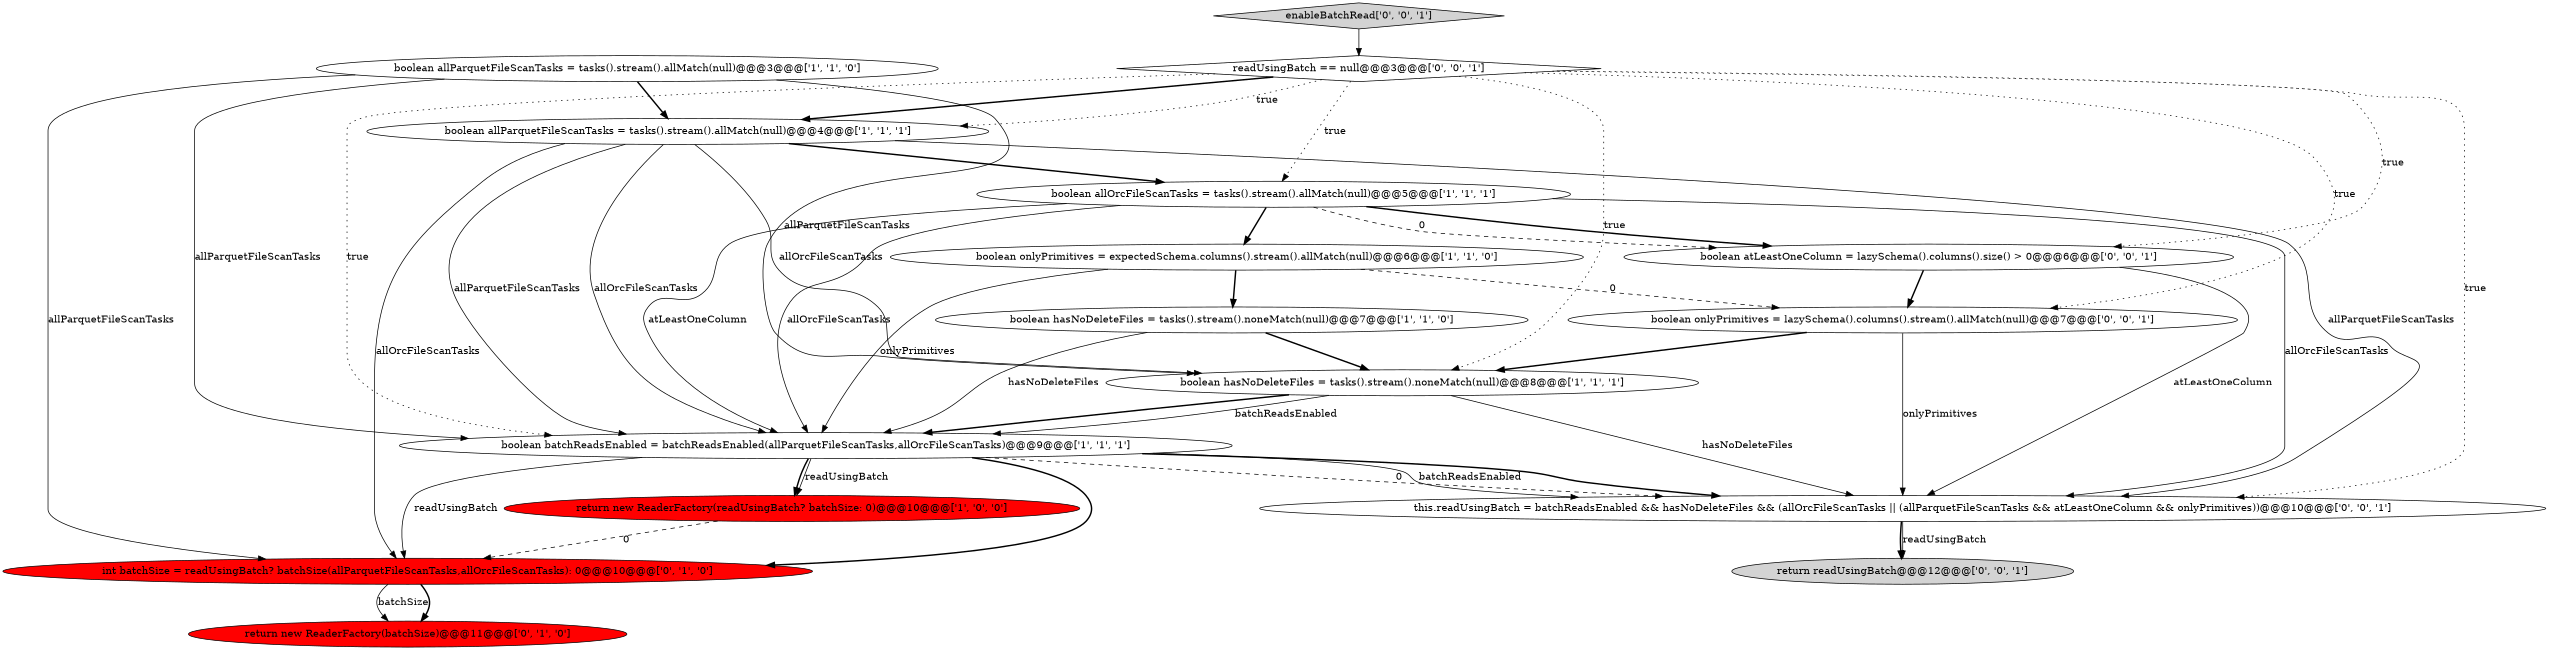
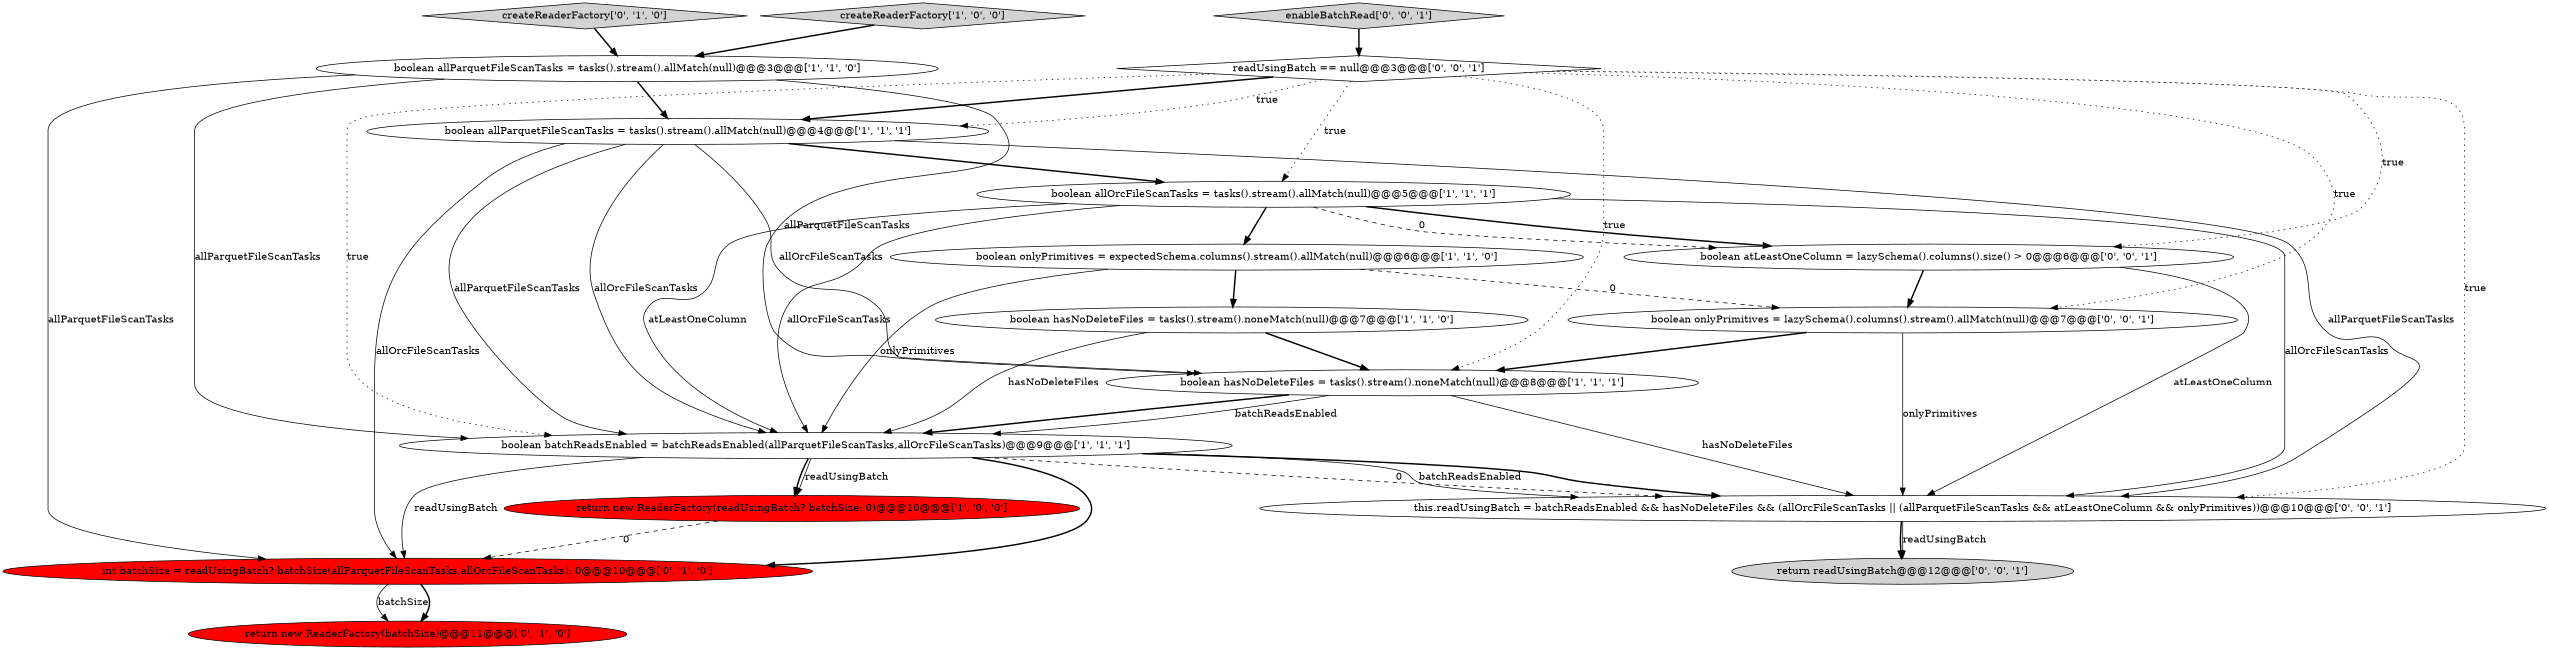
none -> (585, 16)
none -> (923, 16)
(1359, 39) -> (1359, 39)
